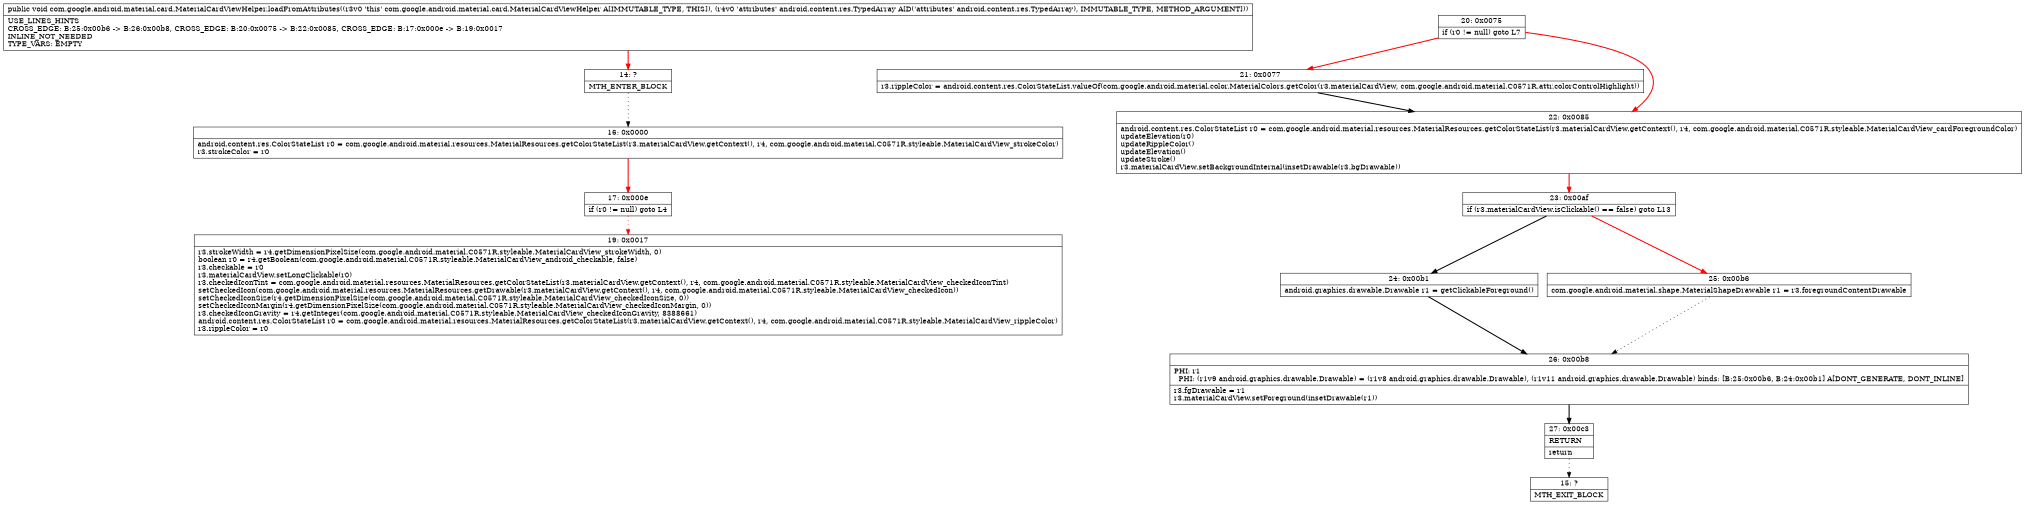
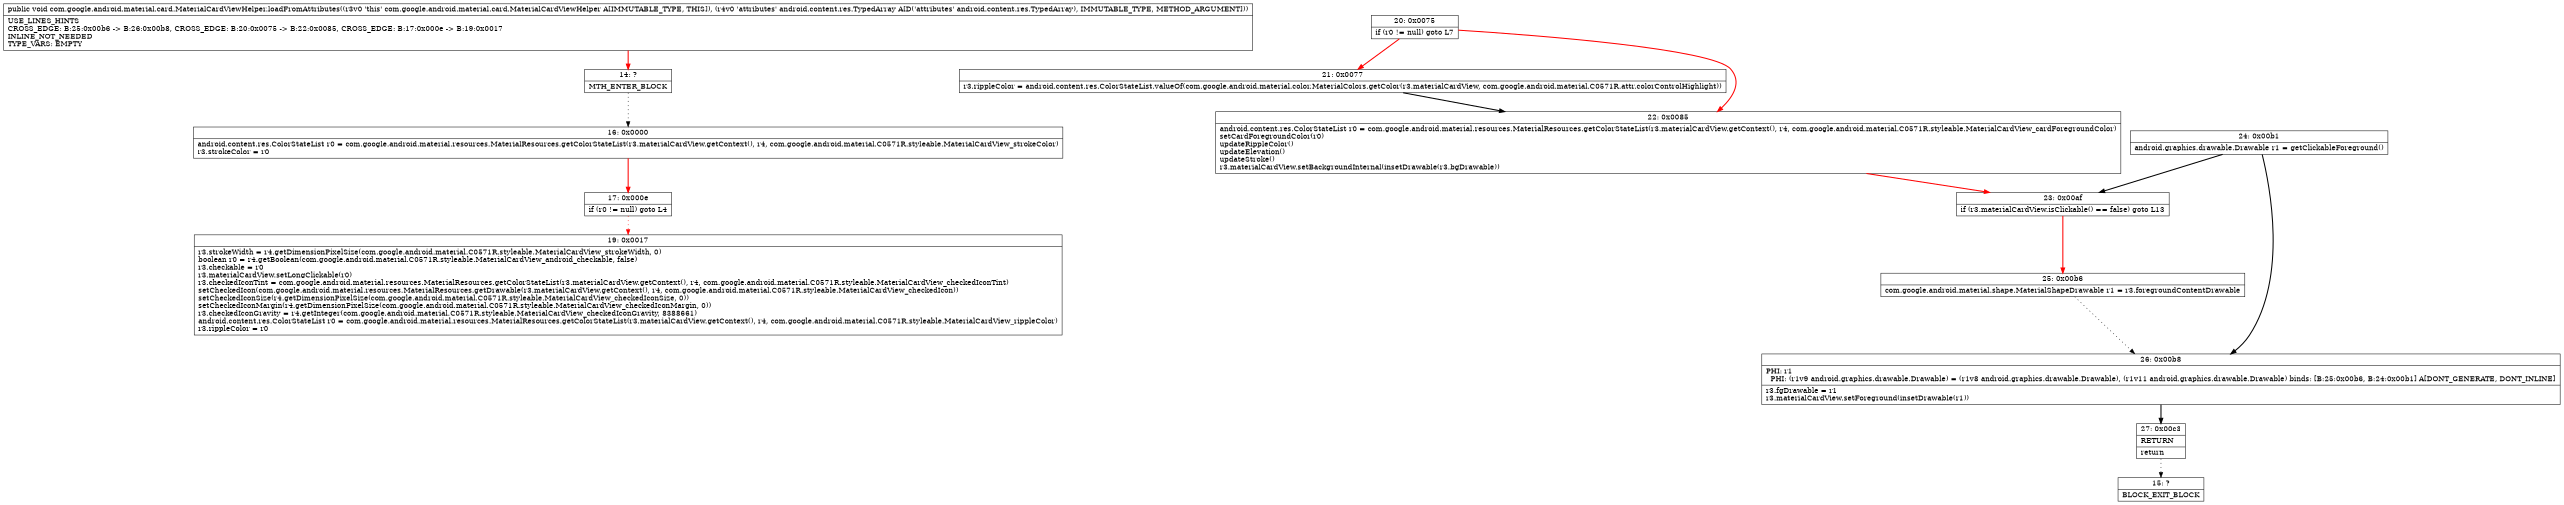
(1157, 137) -> (1272, 137)
(1491, 243) -> (2164, 173)
(1569, 495) -> (2161, 495)
